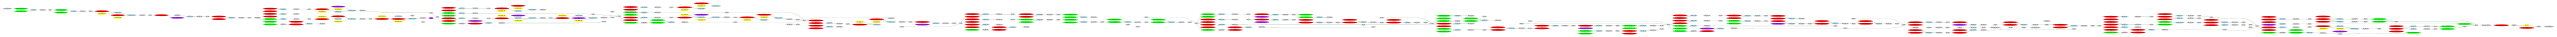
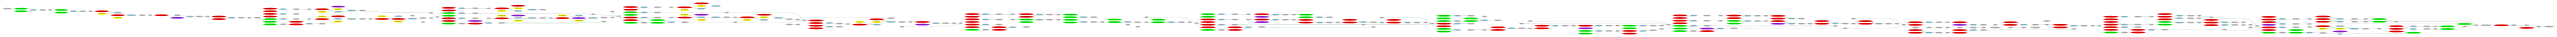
(431, 18) -> (431, 18)
(2527, 25) -> (2527, 25)
